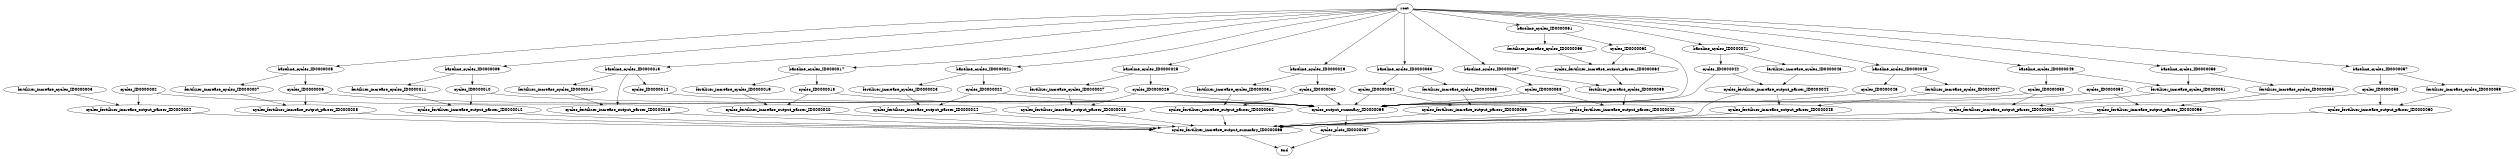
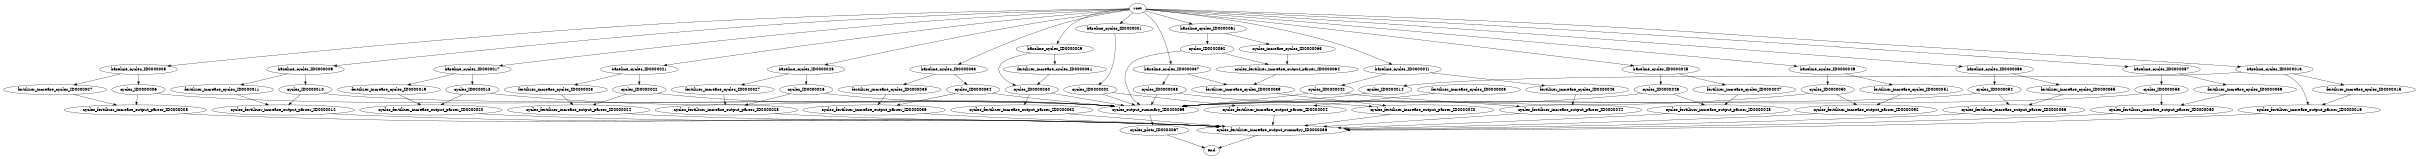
none -> (1114, 29)
(1545, 49) -> (1287, 49)
(2188, 78) -> (1995, 78)
(1229, 98) -> (1044, 79)
(1778, 98) -> (1687, 99)
